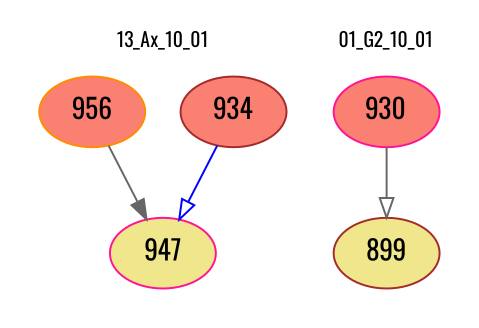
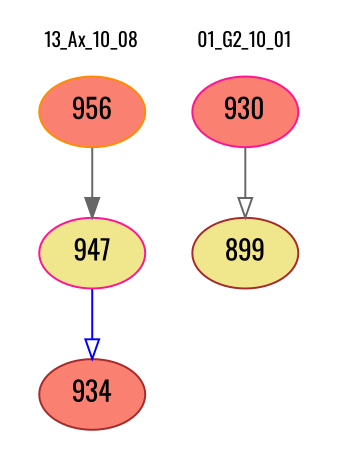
(163, 42) -> (92, 42)
(203, 174) -> (92, 314)
